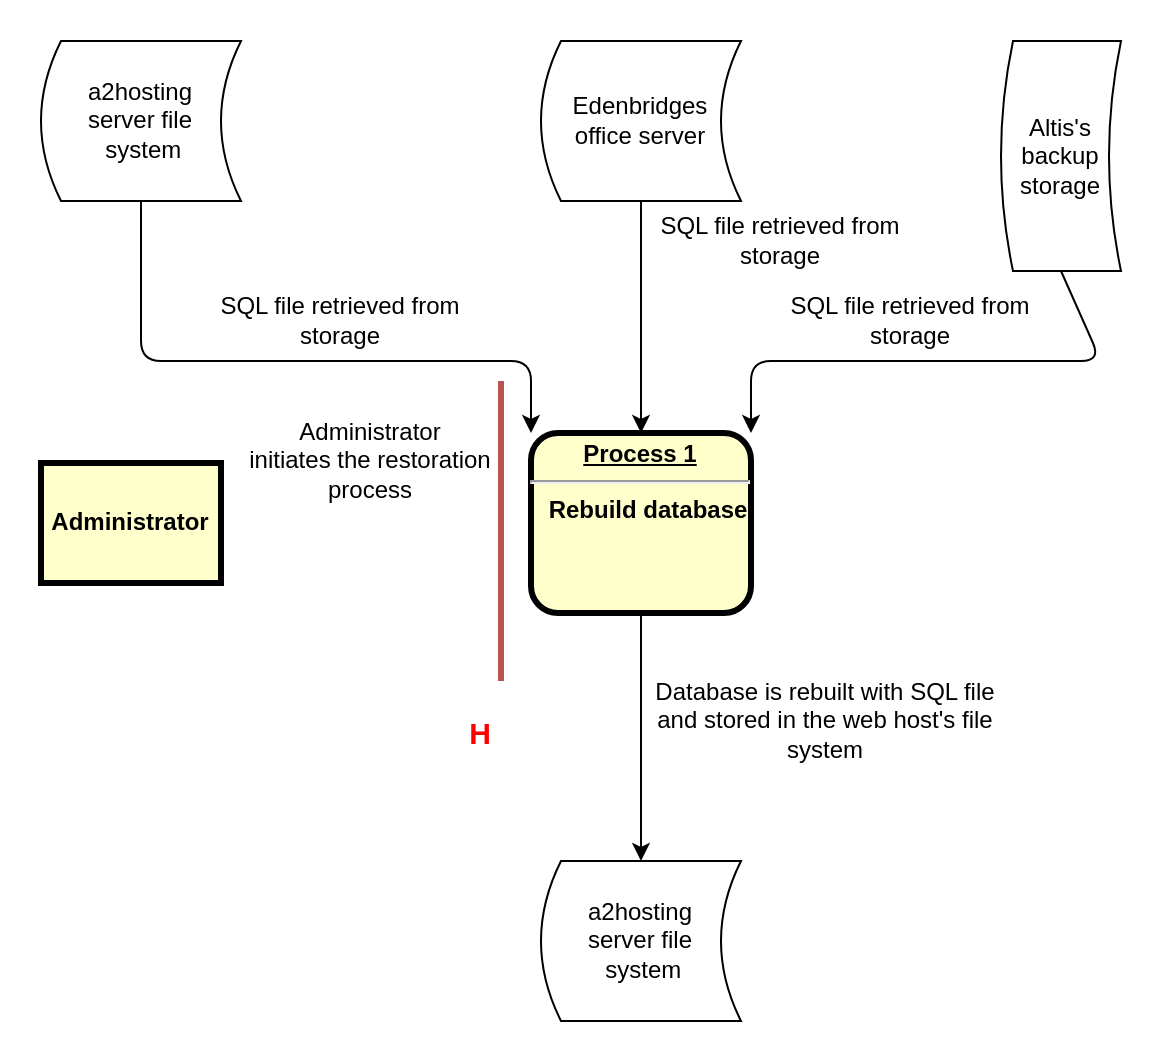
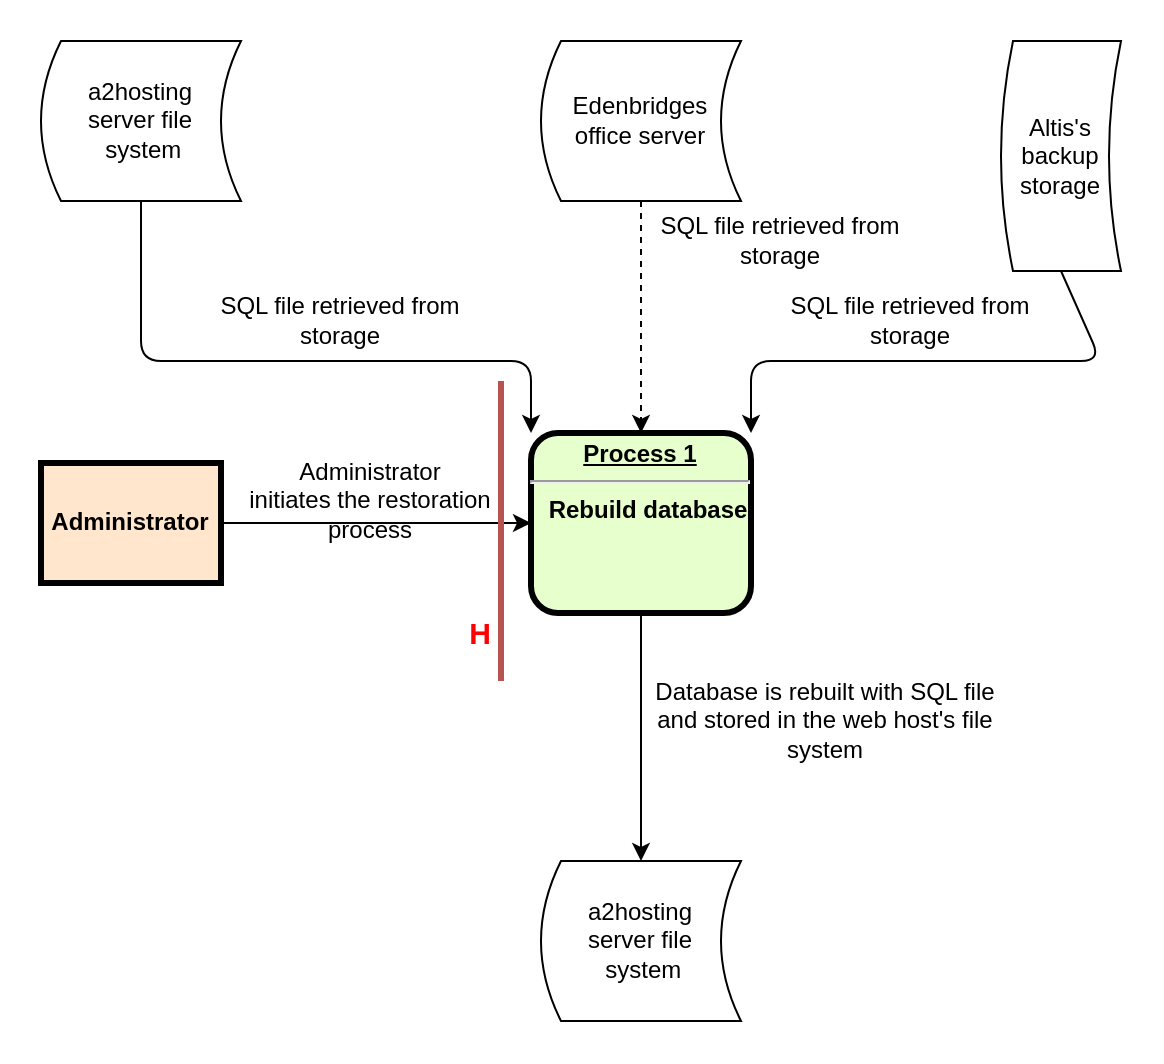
(641, 310) -> (641, 310)
(371, 461) -> (371, 501)
(131, 523) -> (131, 523)
none -> (370, 523)
(641, 523) -> (641, 523)
(481, 733) -> (481, 633)
